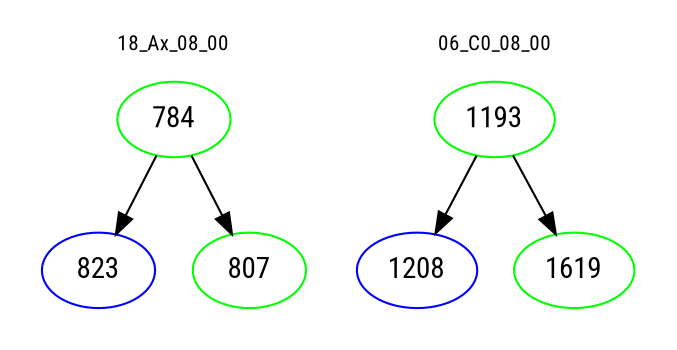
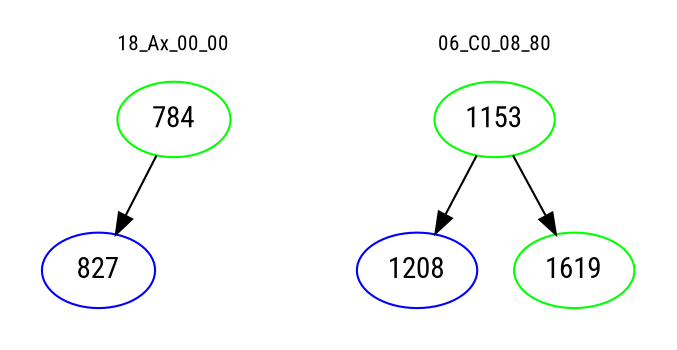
(174, 45) -> (174, 45)
(496, 45) -> (496, 45)
(495, 119) -> (495, 119)
(99, 270) -> (99, 270)
(249, 270) -> none
